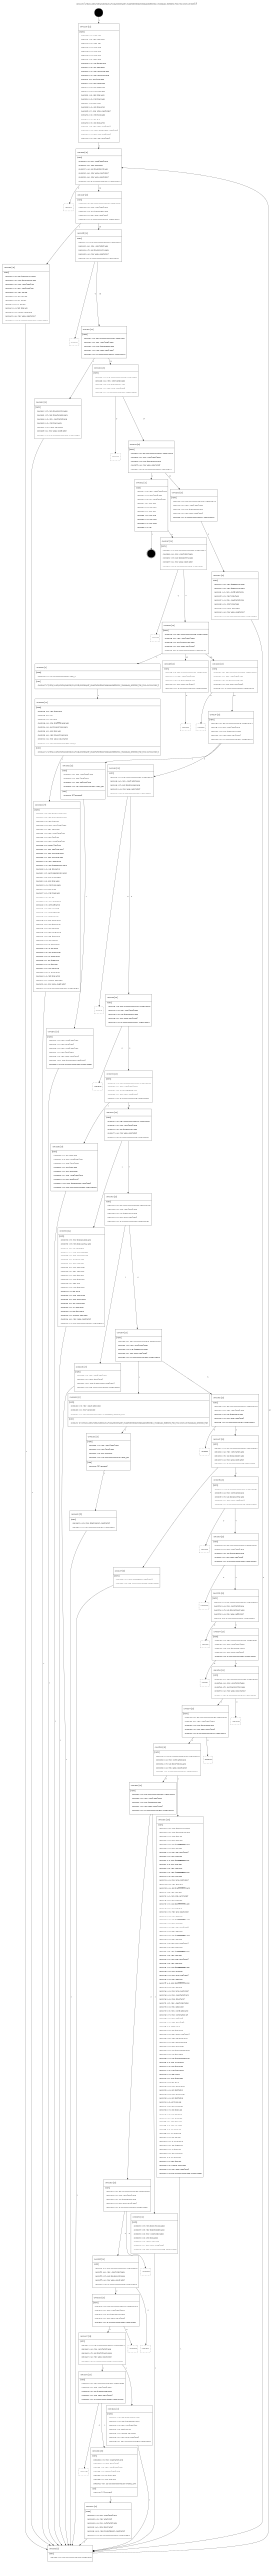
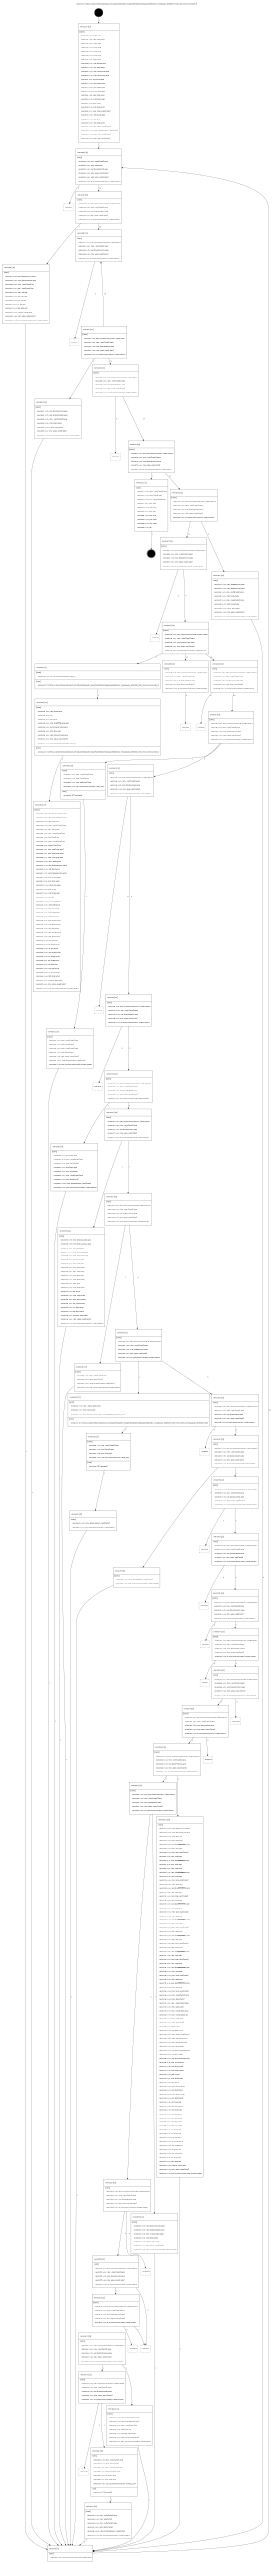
(97, 293) -> (103, 295)
(170, 533) -> (189, 529)
(43, 1770) -> none
(109, 2329) -> (140, 2334)
